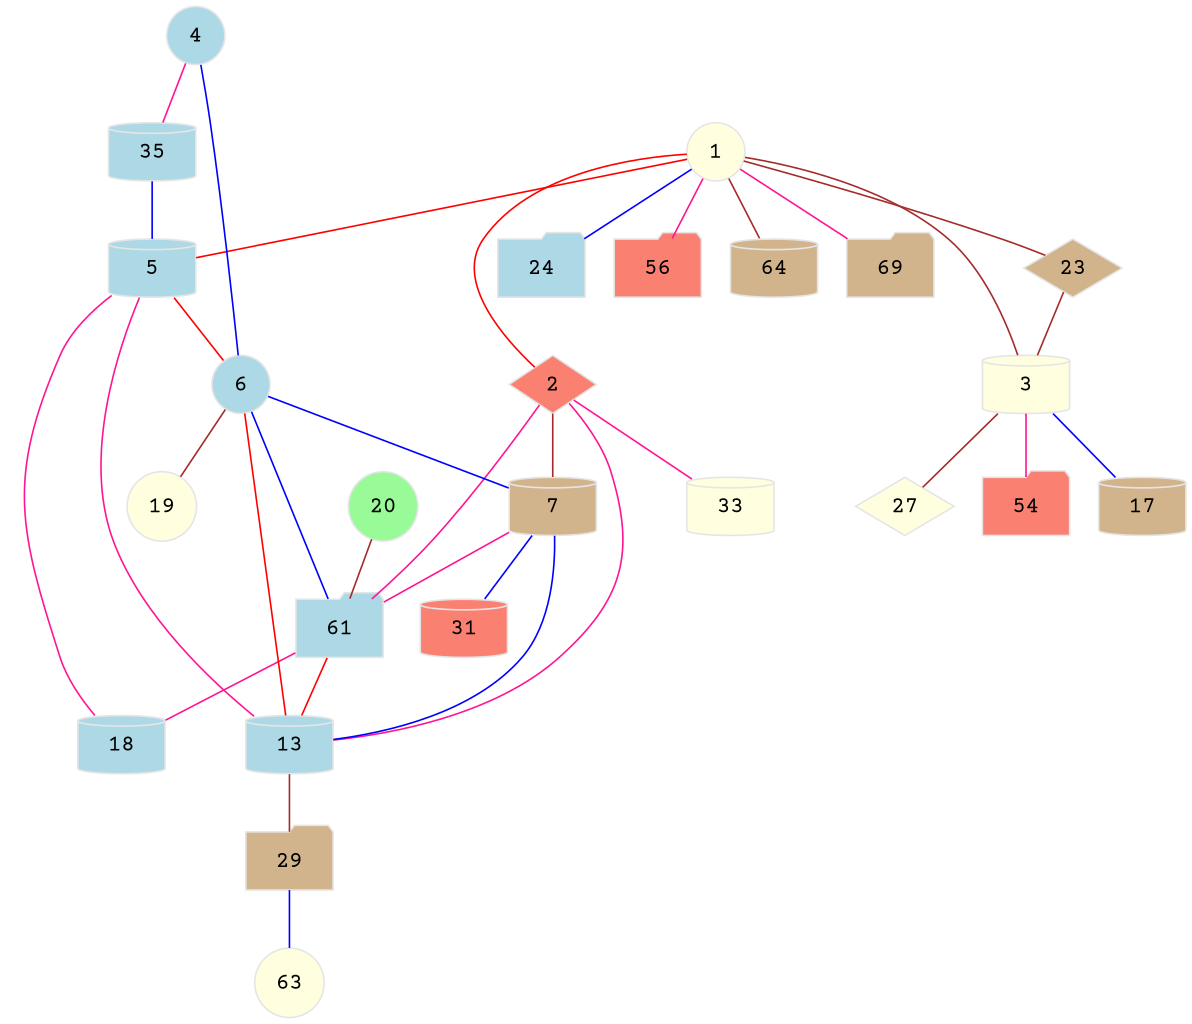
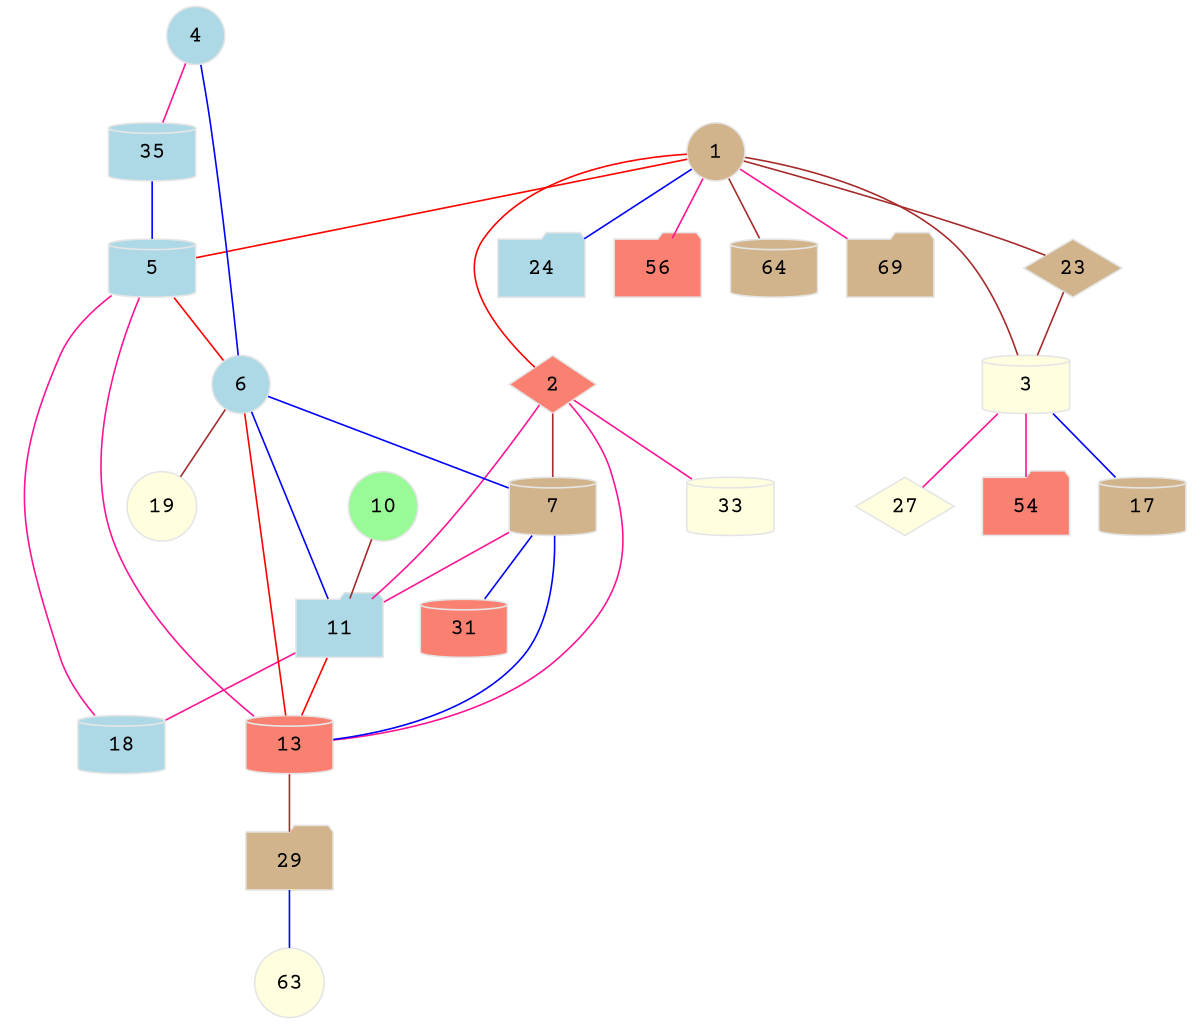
(716, 152) -> (716, 152)
(960, 450) -> (960, 450)
(383, 506) -> (383, 506)
(340, 628) -> (340, 628)
(289, 745) -> (289, 745)
